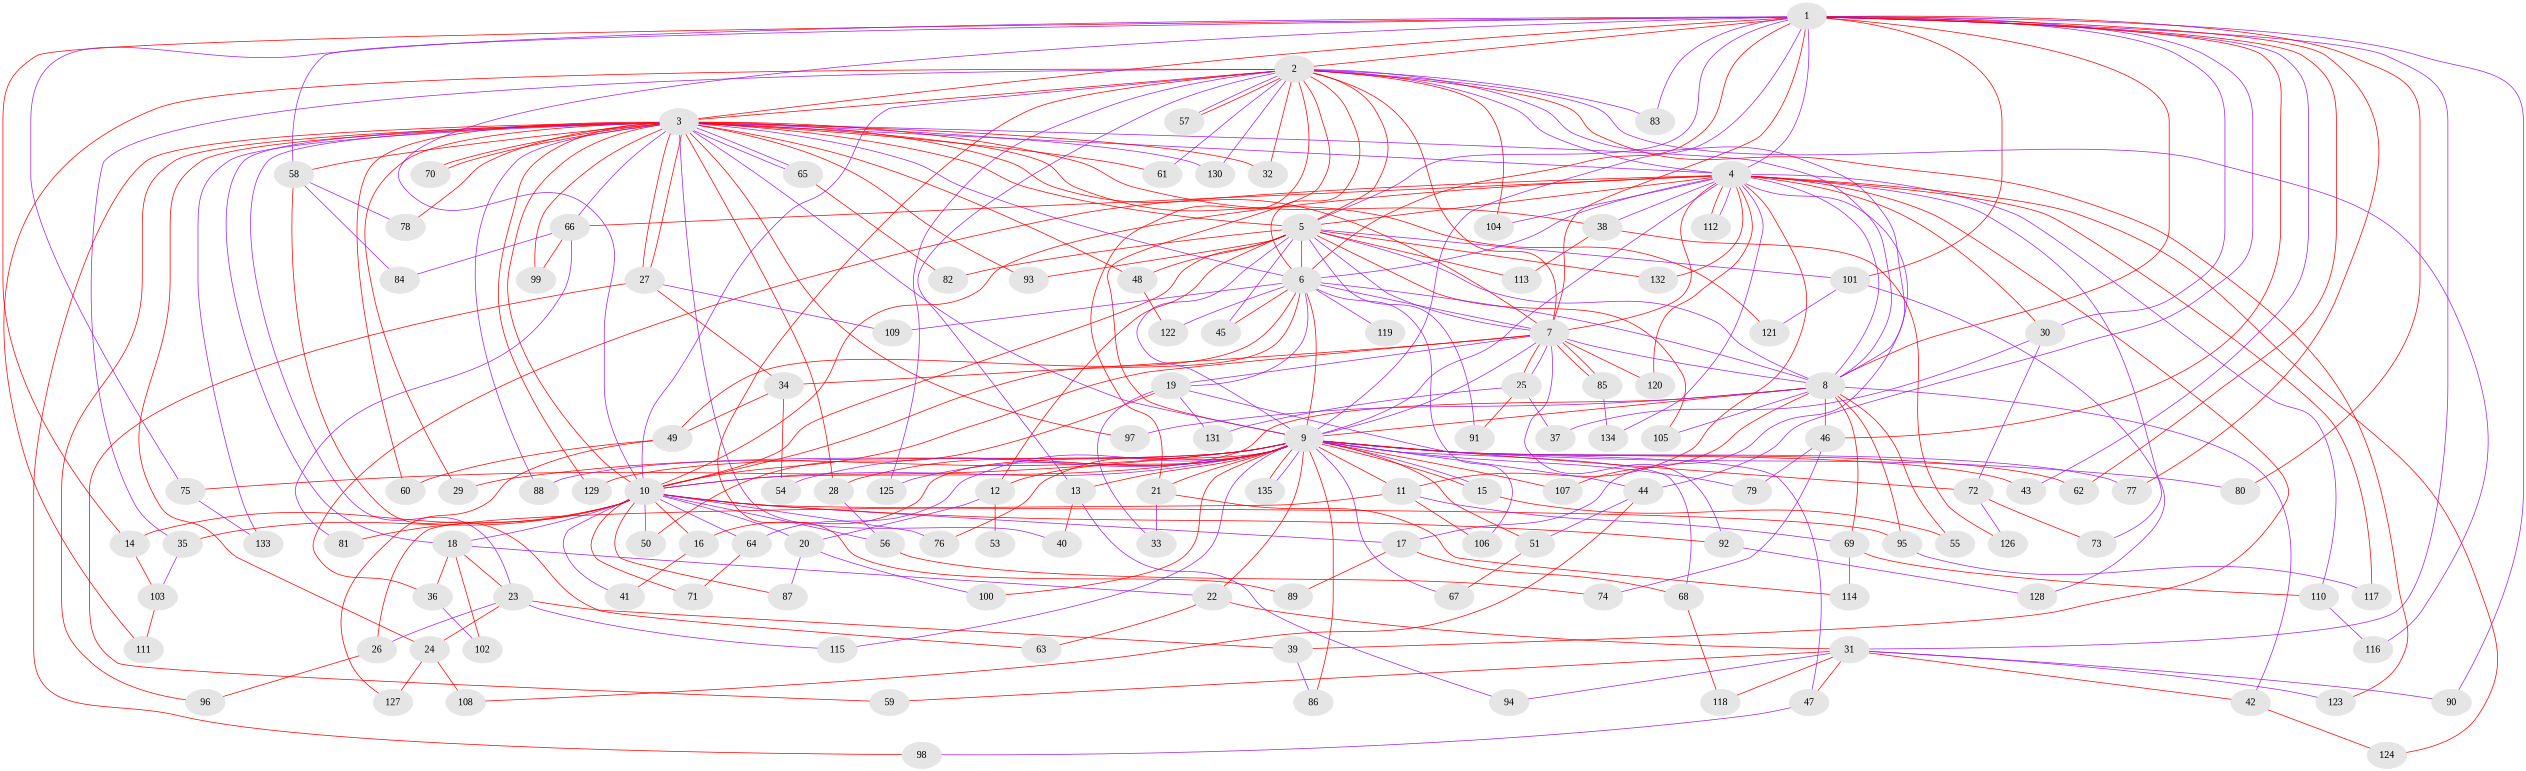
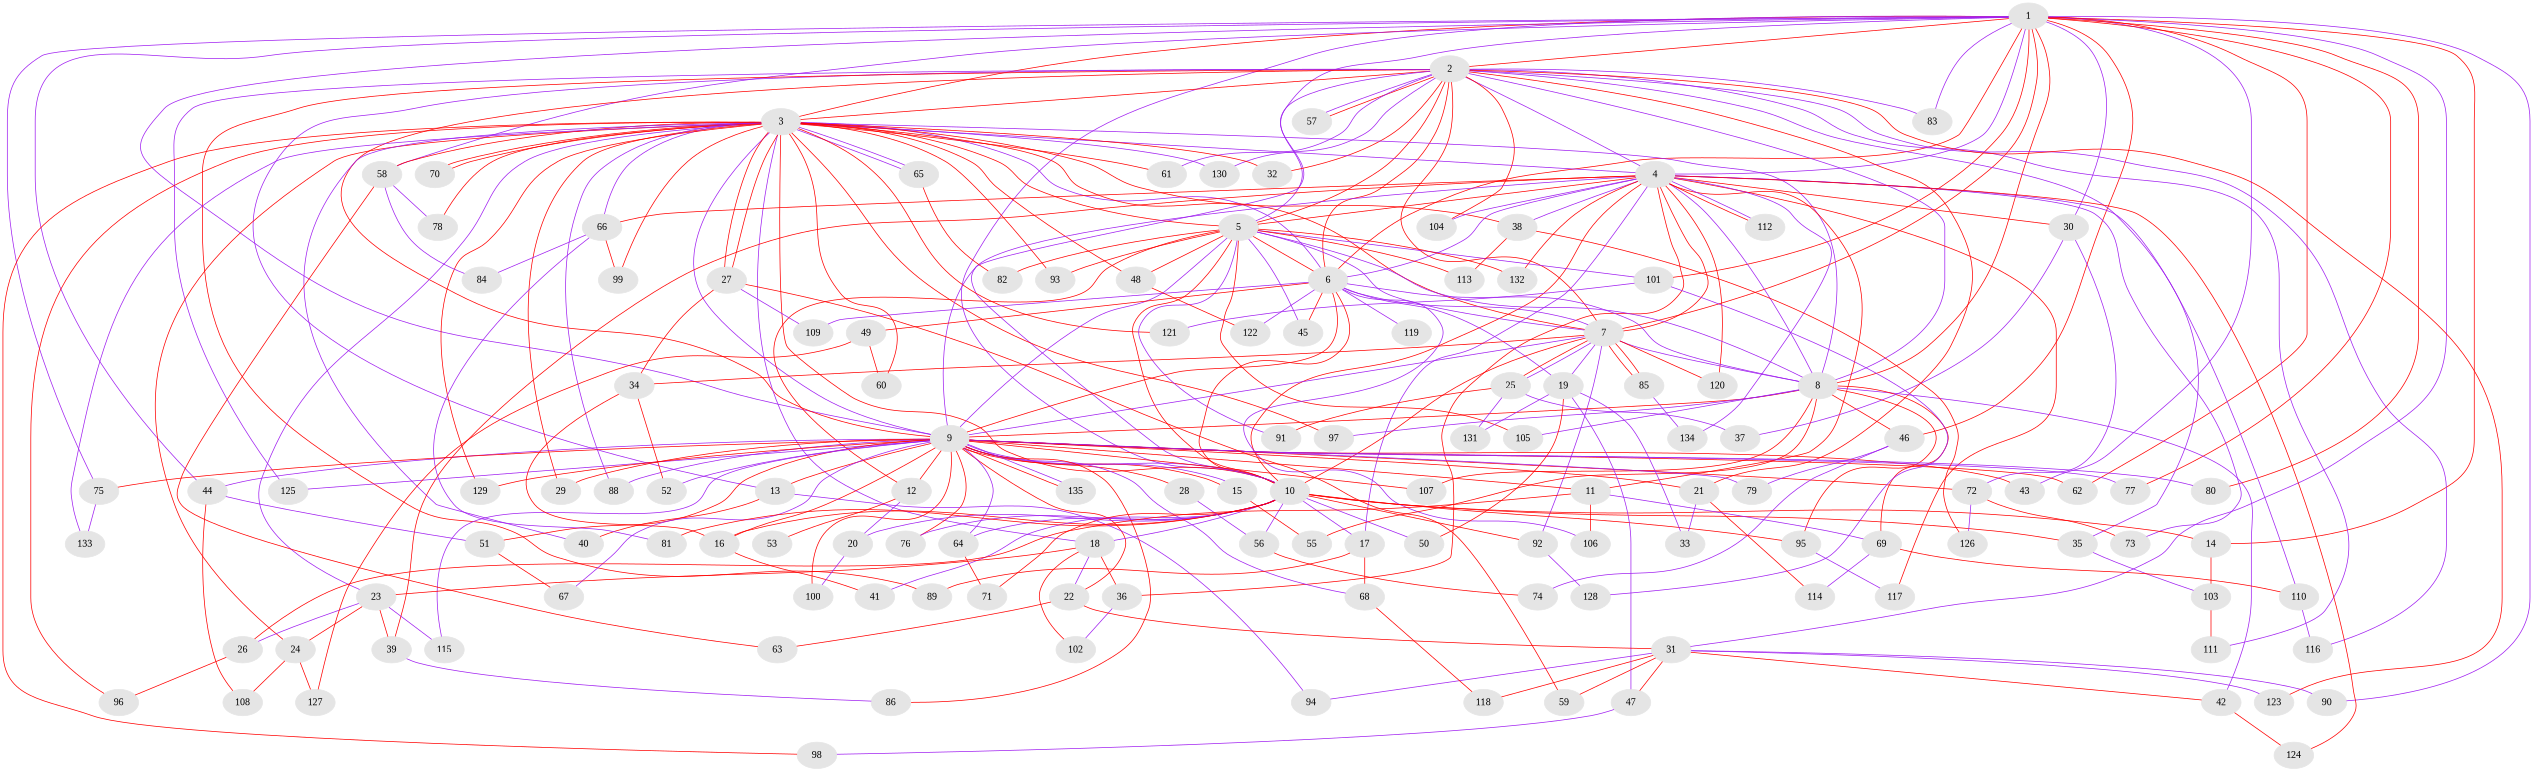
(399, 82) -> (2154, 181)
(776, 300) -> none
(728, 412) -> (535, 505)
(1262, 435) -> none
(781, 491) -> (667, 491)
(788, 597) -> none
